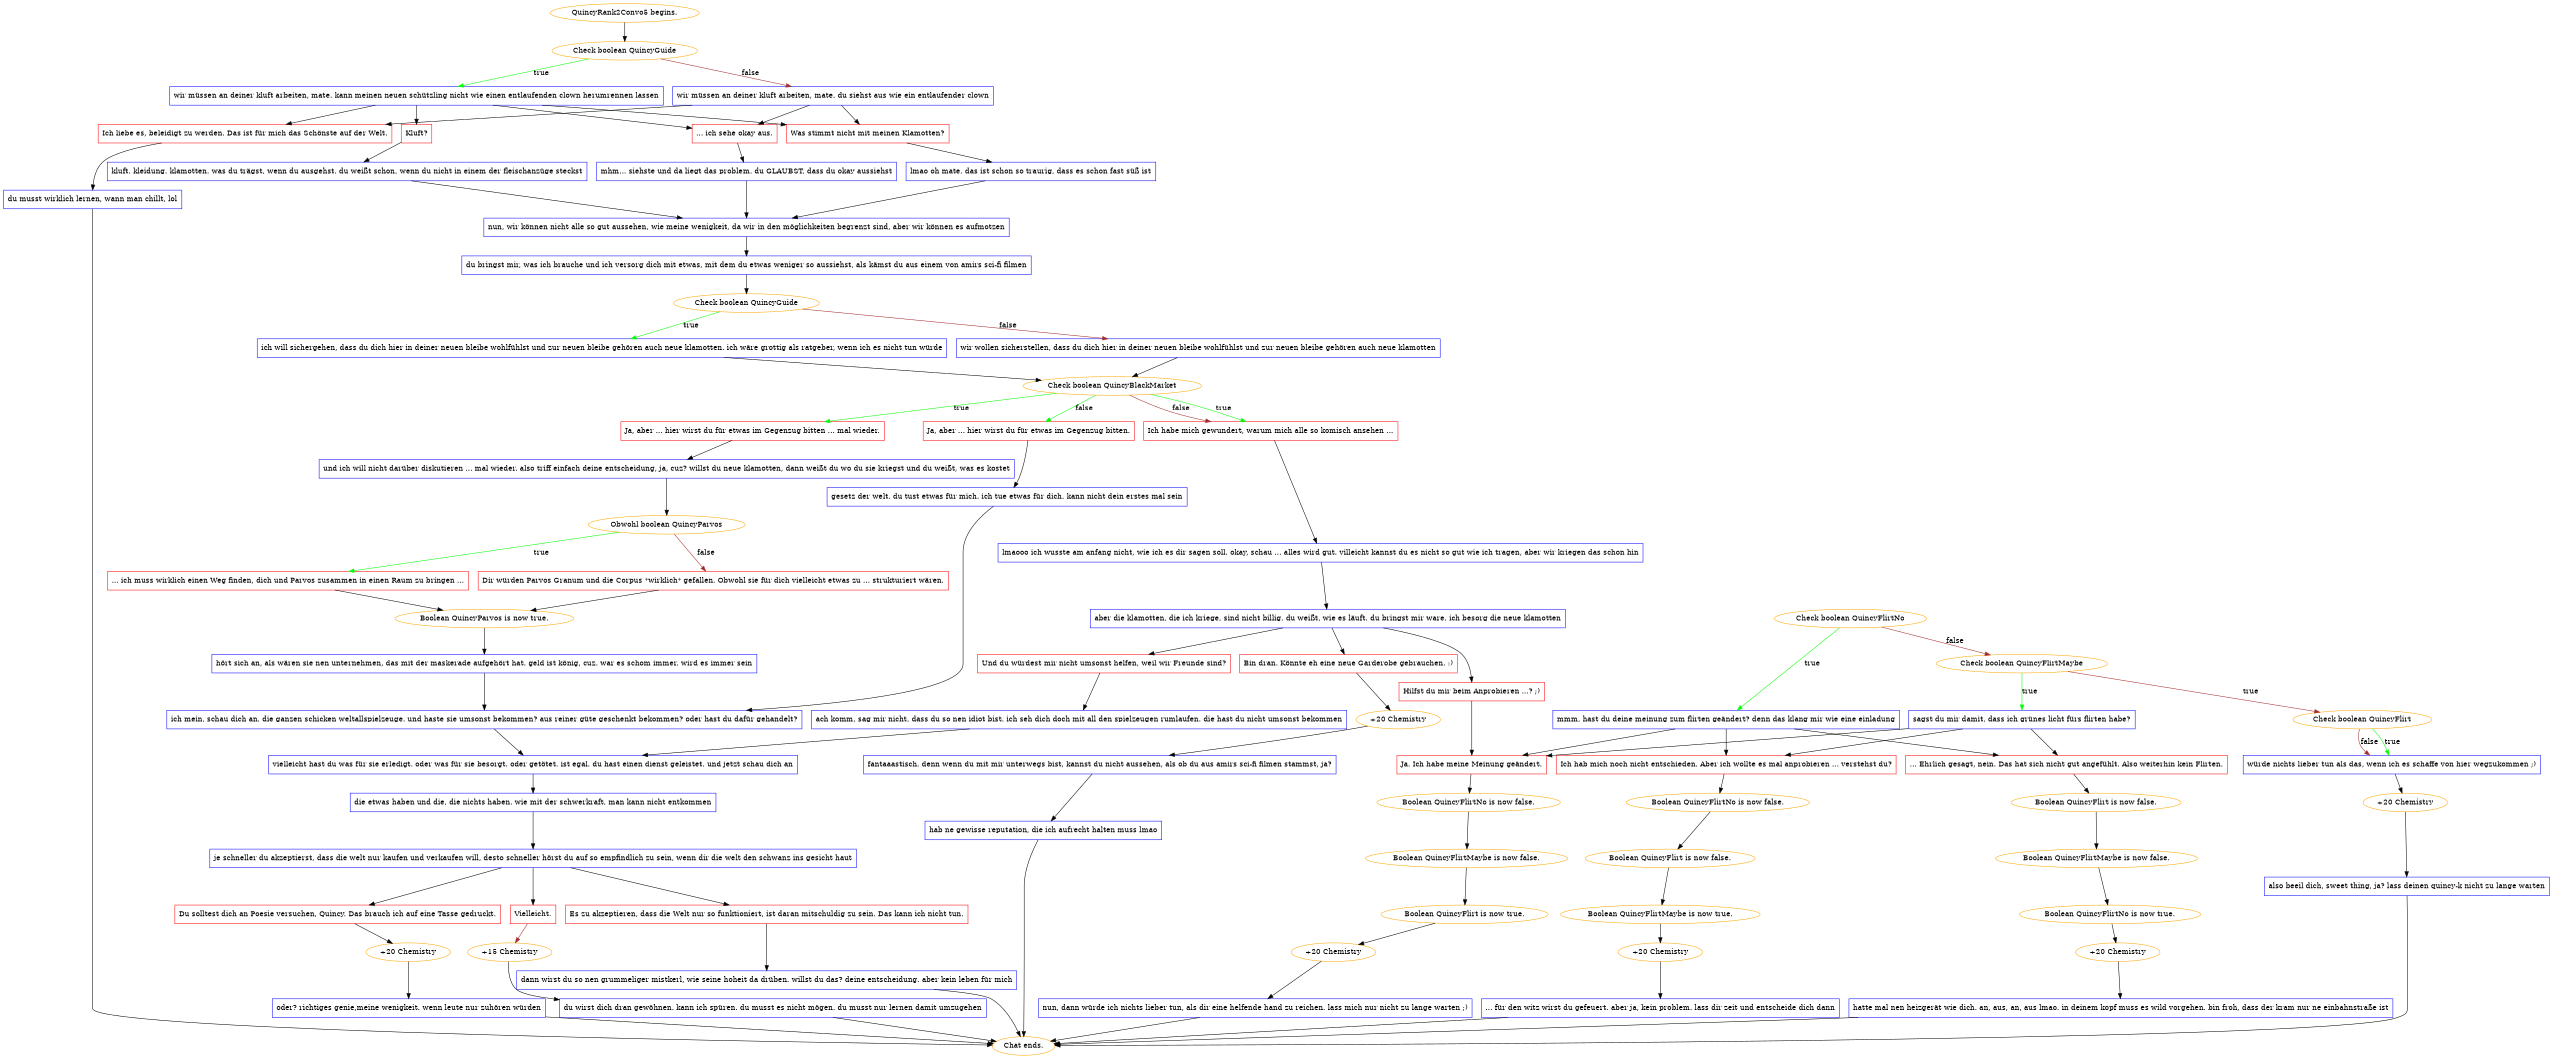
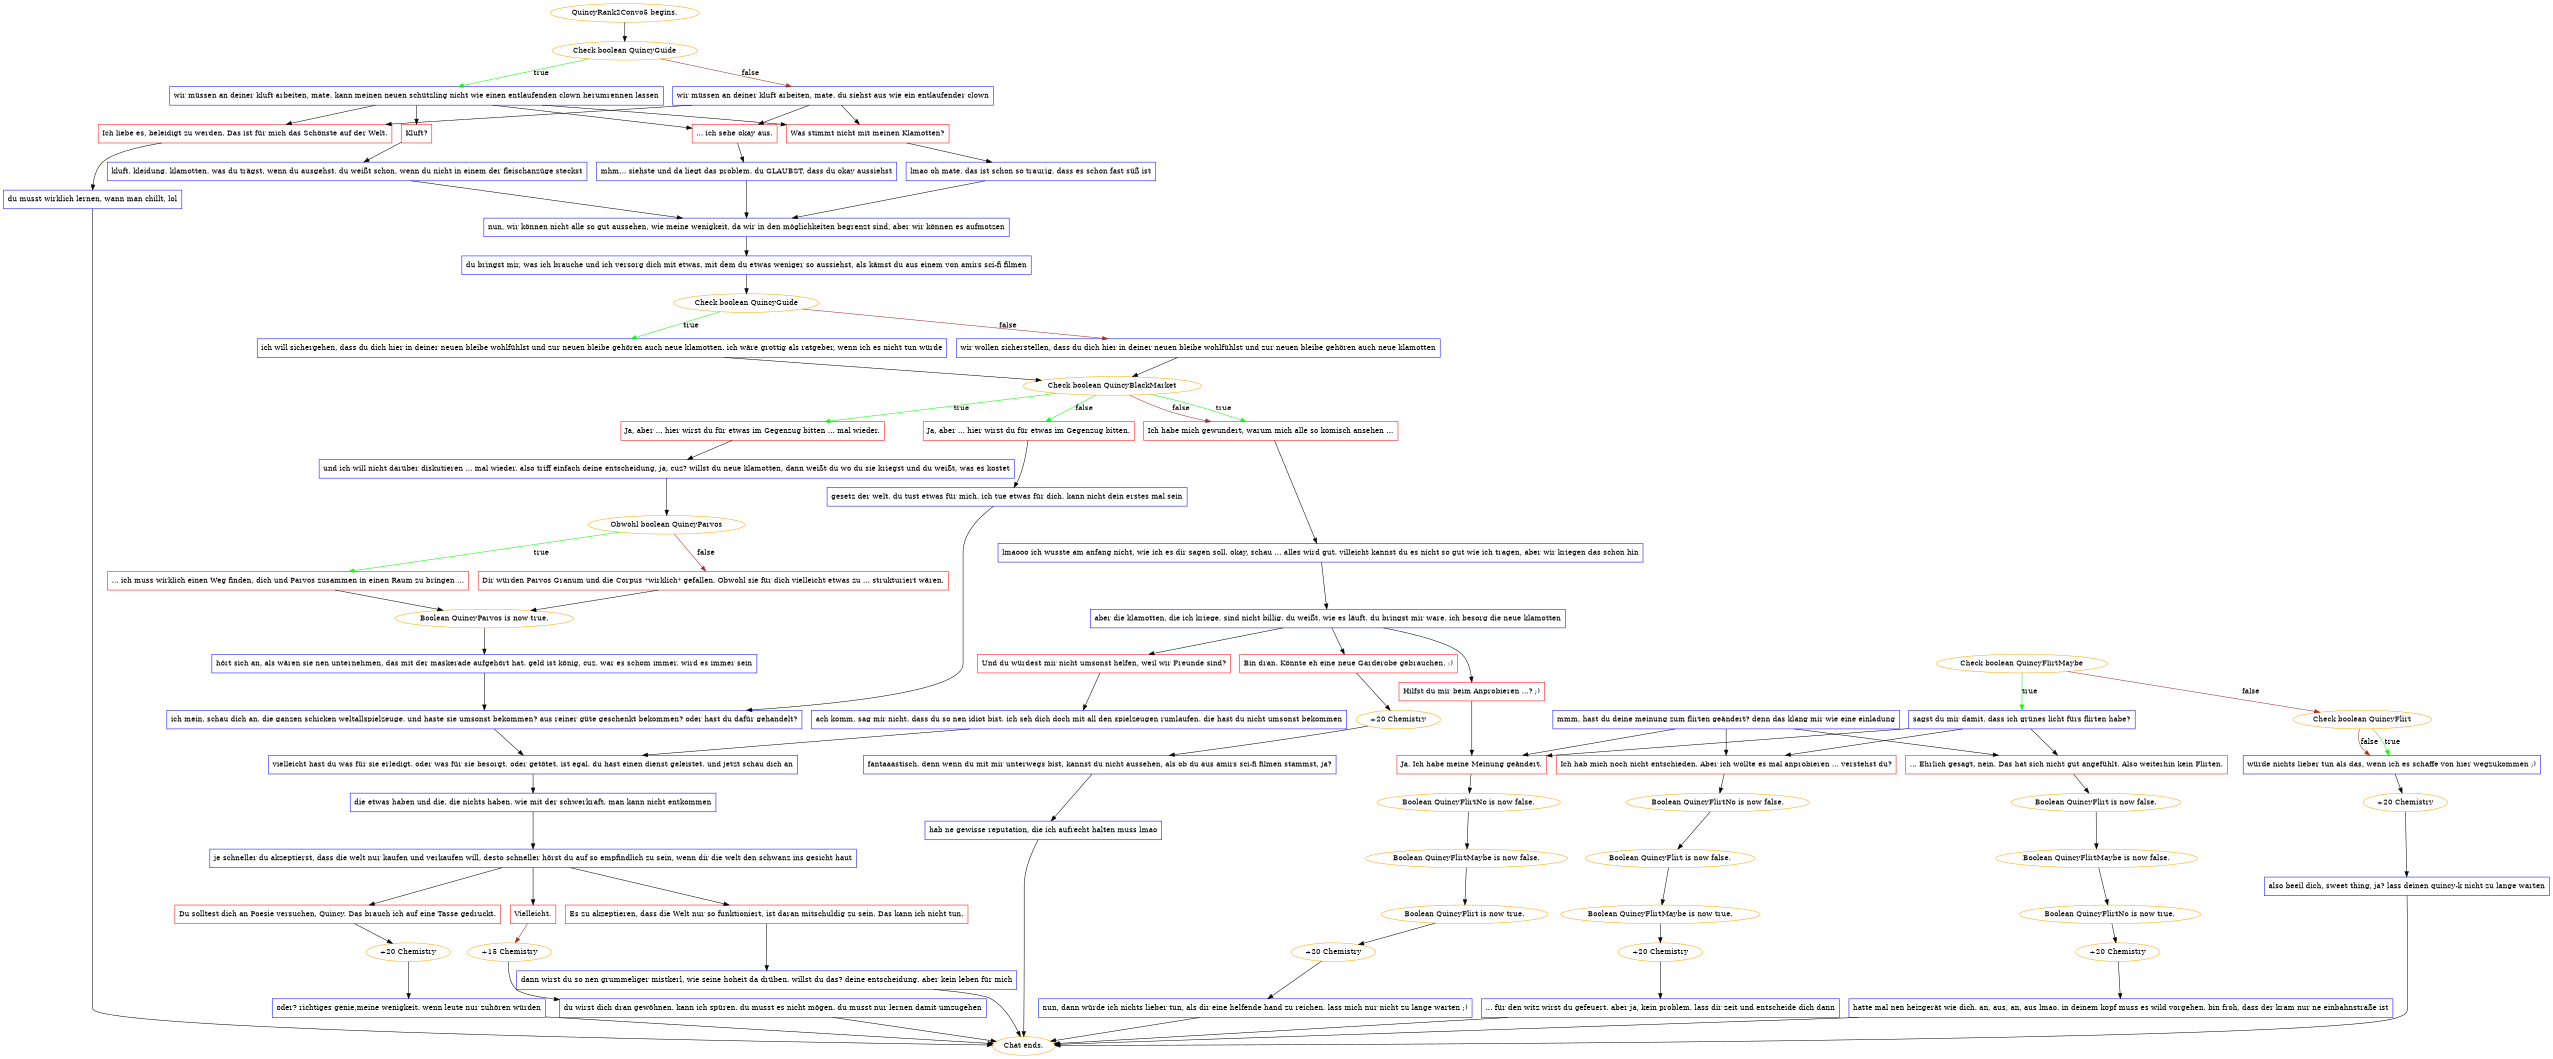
(1850, 619) -> none
(2251, 692) -> (2251, 692)
